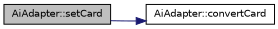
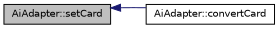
(123, 21) -> (133, 8)
